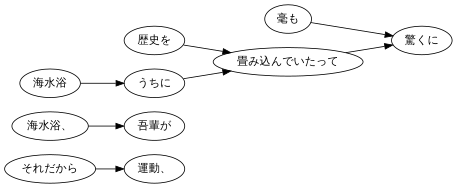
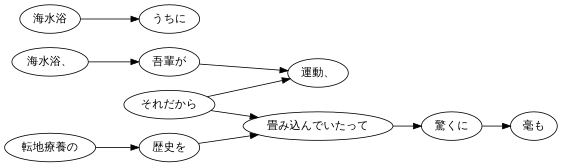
(348, 29) -> (492, 126)
none -> (240, 67)
(203, 76) -> (230, 113)
none -> (50, 148)
